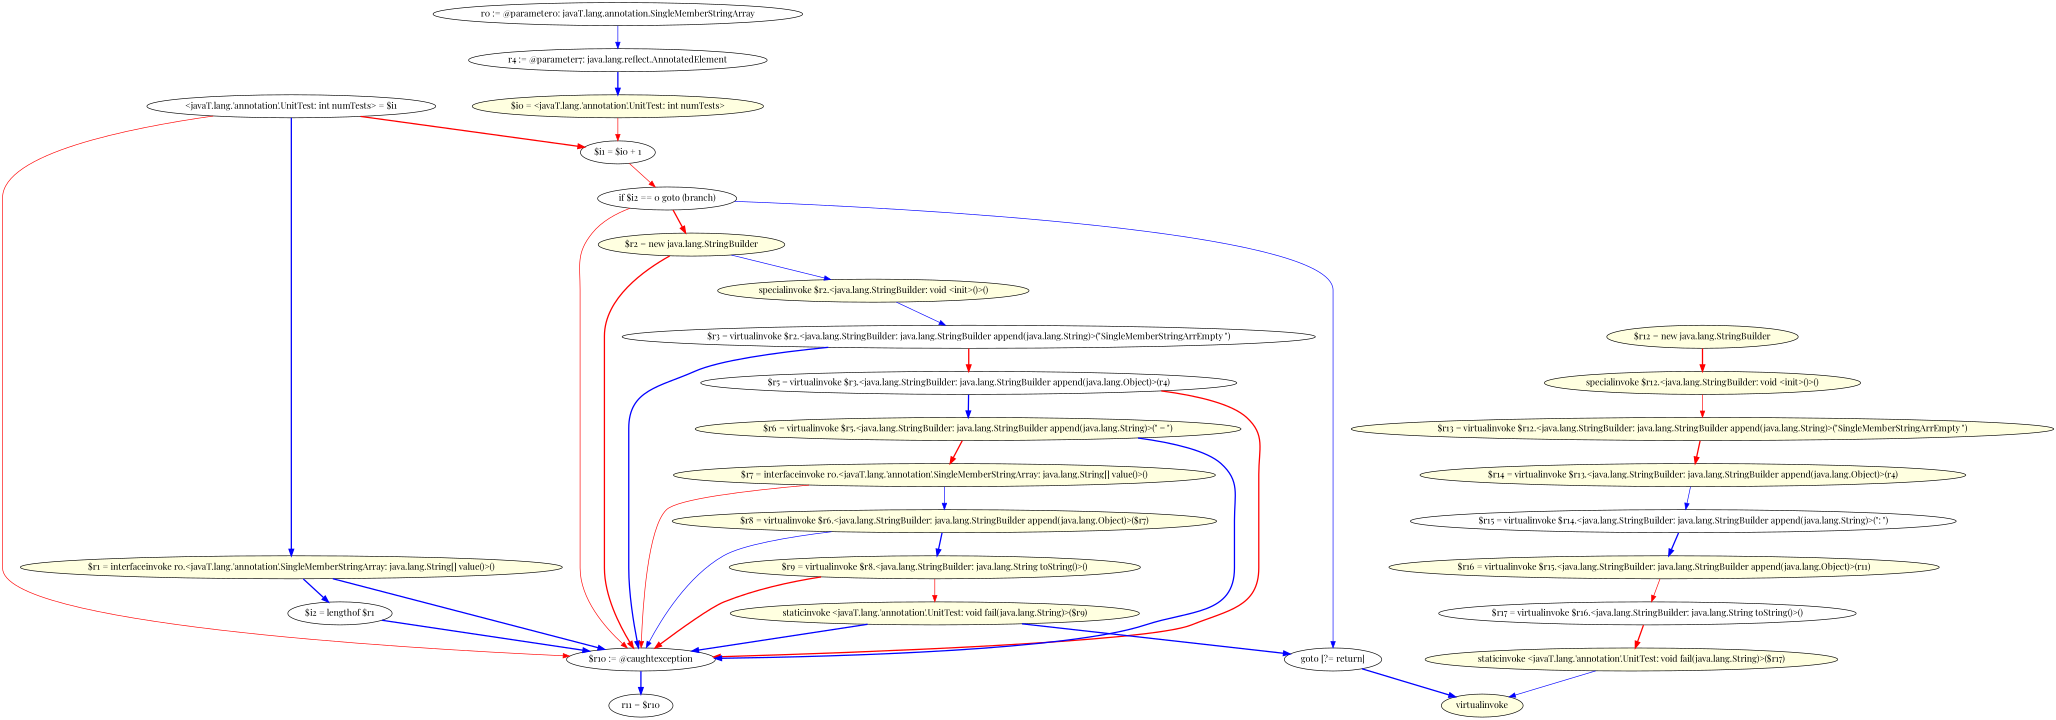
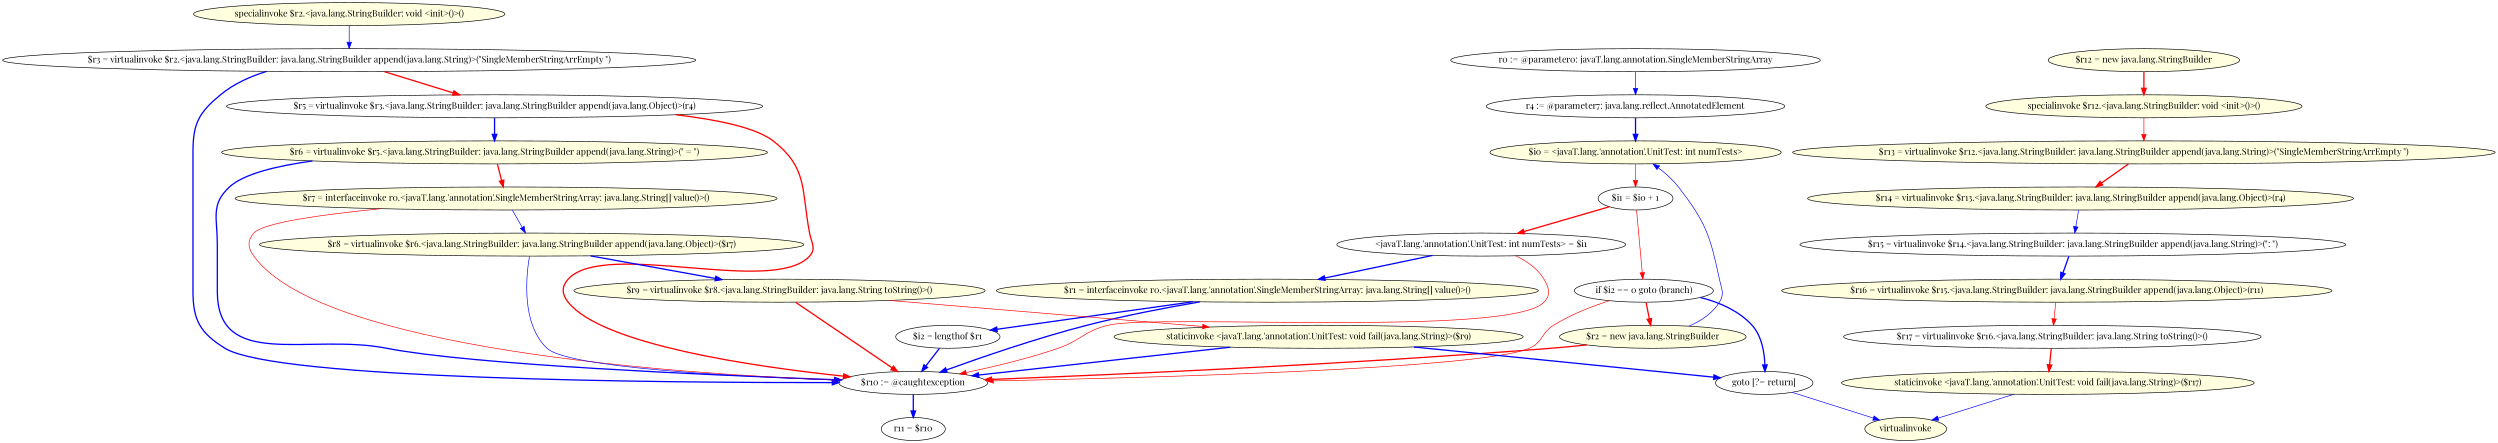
(469, 131) -> (1567, 219)
(1215, 242) -> (1746, 319)
(778, 267) -> (1712, 247)
(1406, 682) -> (1833, 405)
